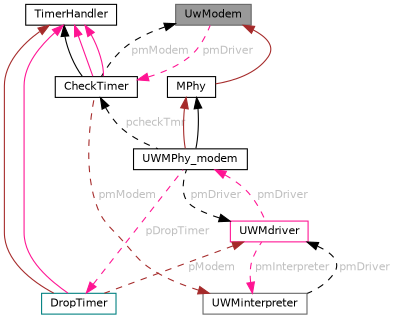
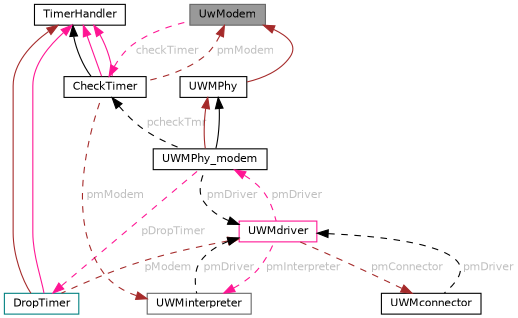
(128, 45) -> (188, 66)
(226, 51) -> (166, 51)
(192, 87) -> (213, 87)
none -> (431, 304)
